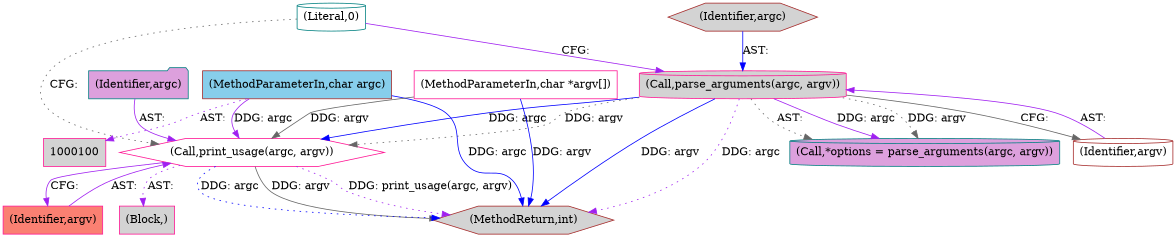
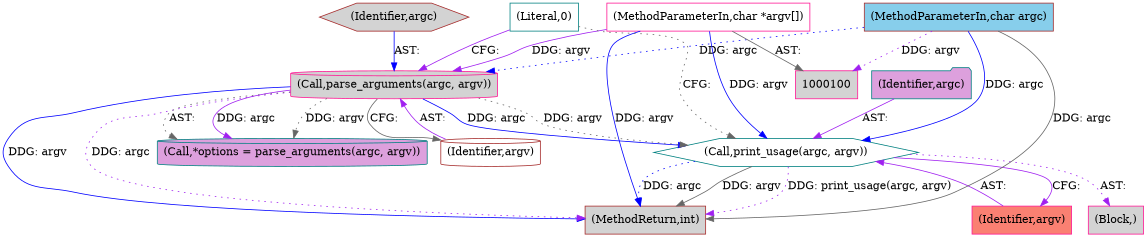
(331, 17) -> (544, 17)
none -> (533, 45)
none -> (679, 47)
none -> (764, 49)
(343, 106) -> (724, 88)
(234, 112) -> (961, 112)
(215, 119) -> (931, 51)
(458, 145) -> (952, 193)
(252, 152) -> (786, 152)
(523, 220) -> (645, 220)
